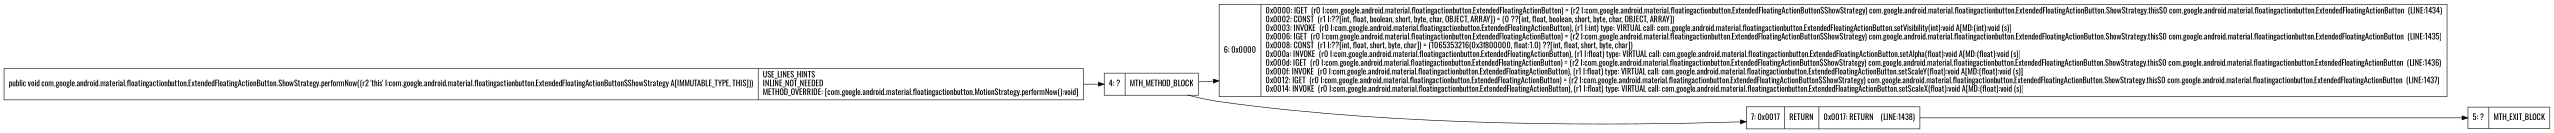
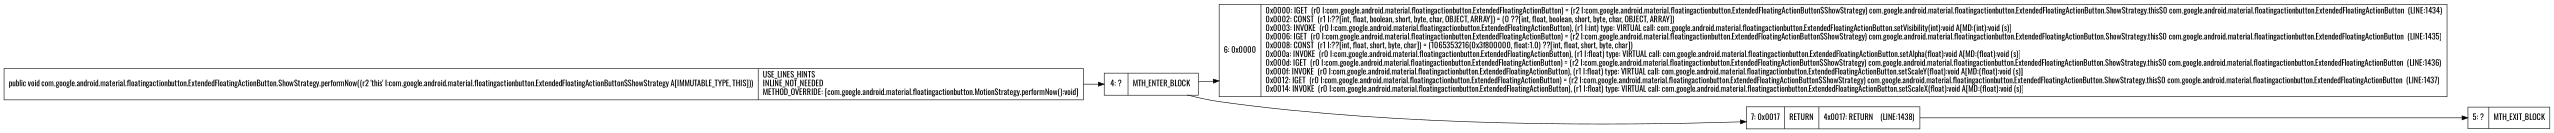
(1162, 84) -> (1162, 84)
(1869, 118) -> (1869, 118)
